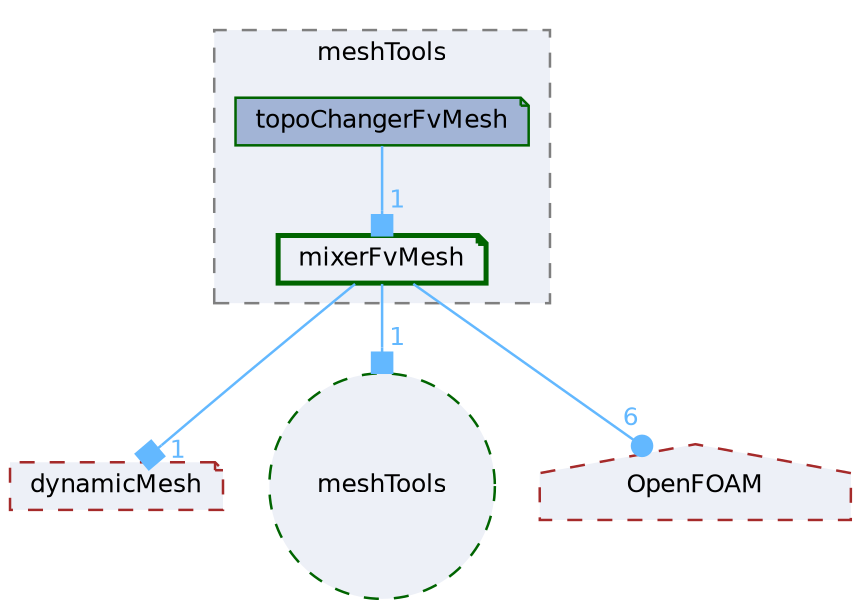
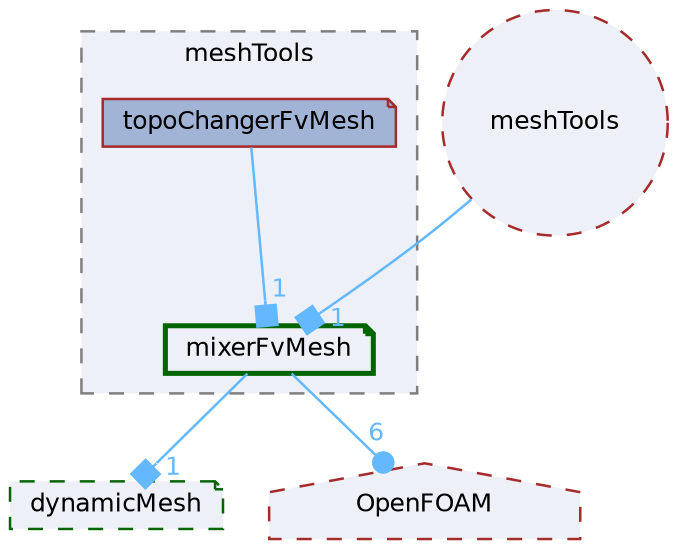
(382, 122) -> (249, 123)
(382, 319) -> (398, 257)
(117, 486) -> (117, 505)
(382, 486) -> (555, 123)
